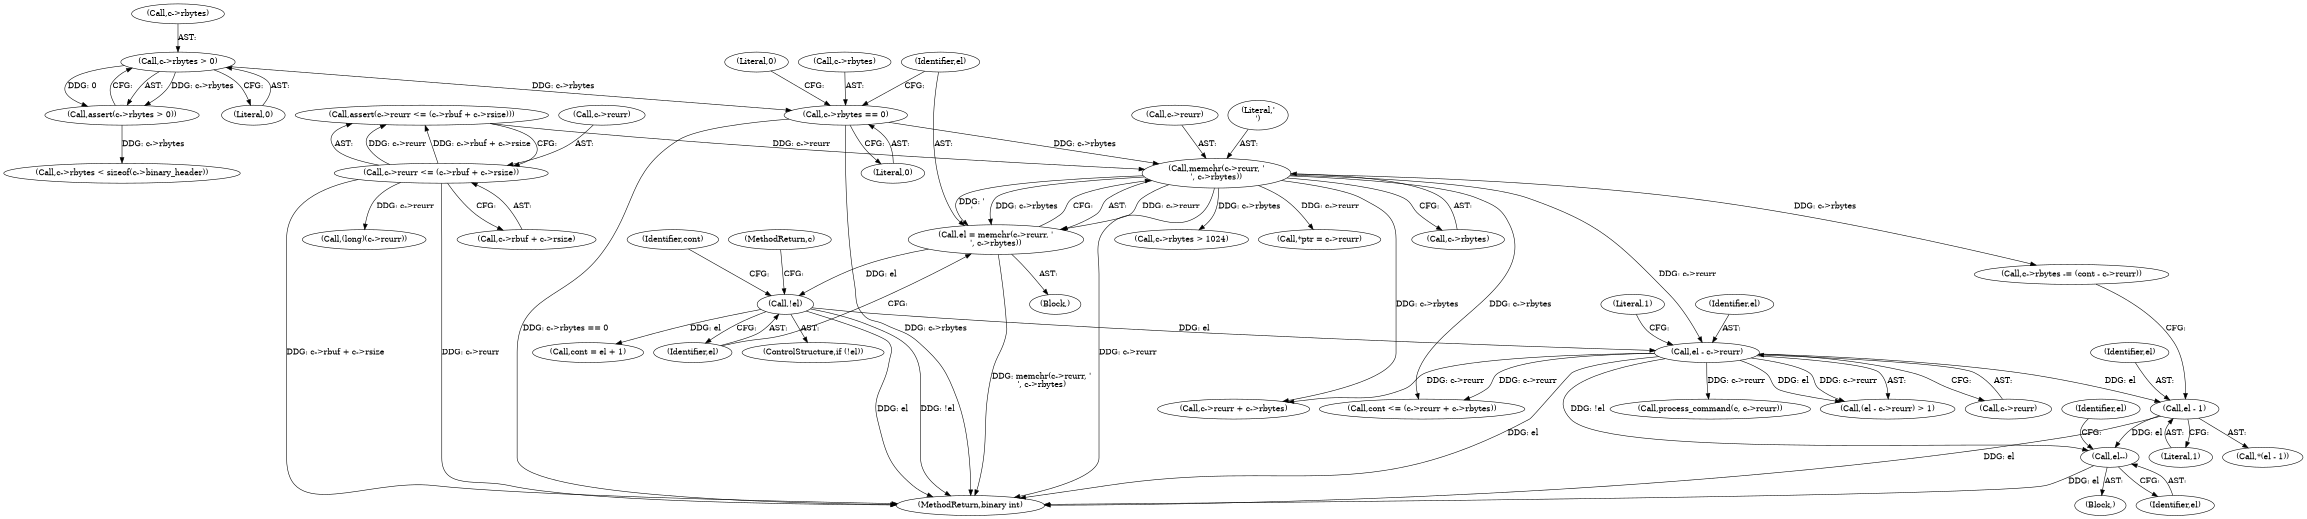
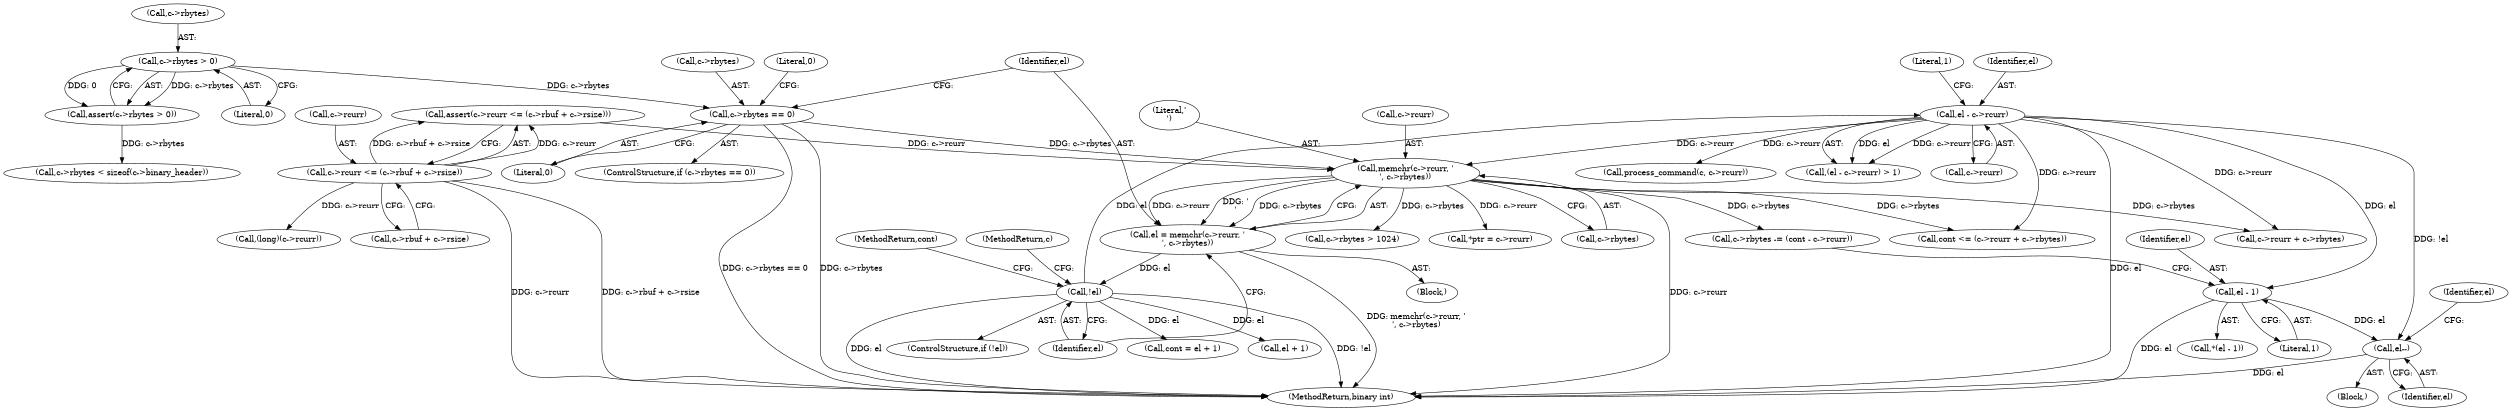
none -> (680, 173)
(1522, 196) -> (1698, 138)
(524, 206) -> (427, 206)
(673, 240) -> (896, 240)
none -> (1285, 349)
